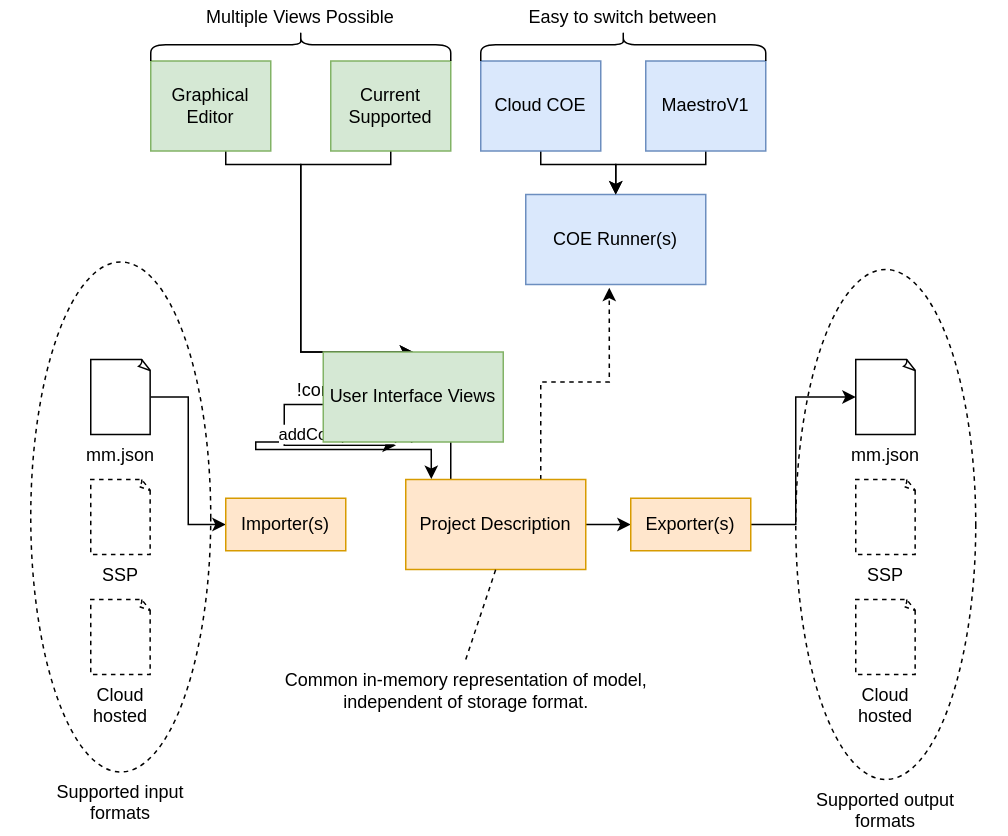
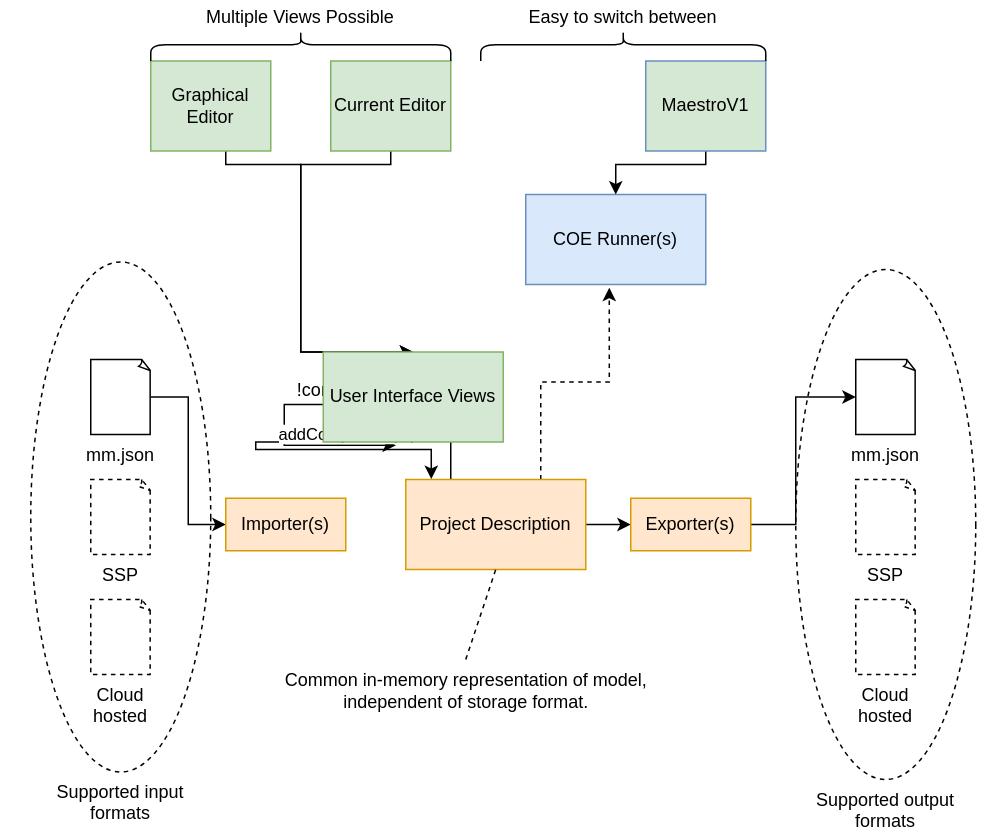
(391, 106) -> (391, 106)
(541, 106) -> none
(706, 106) -> (706, 106)
(570, 164) -> none
